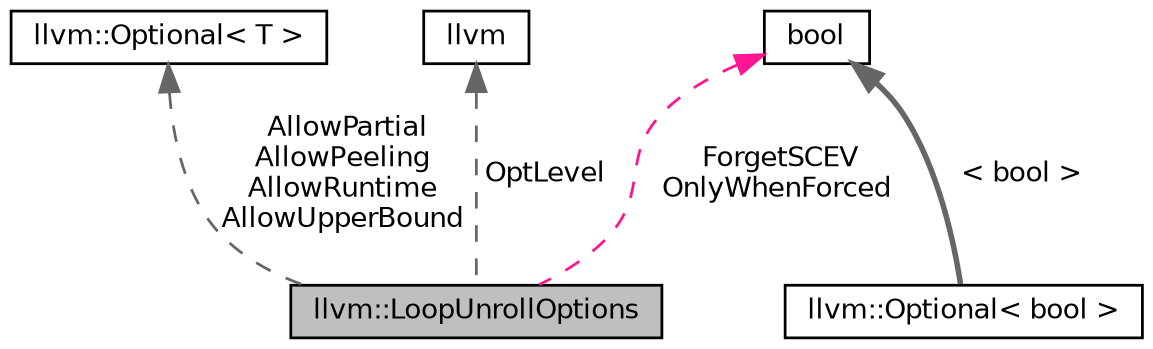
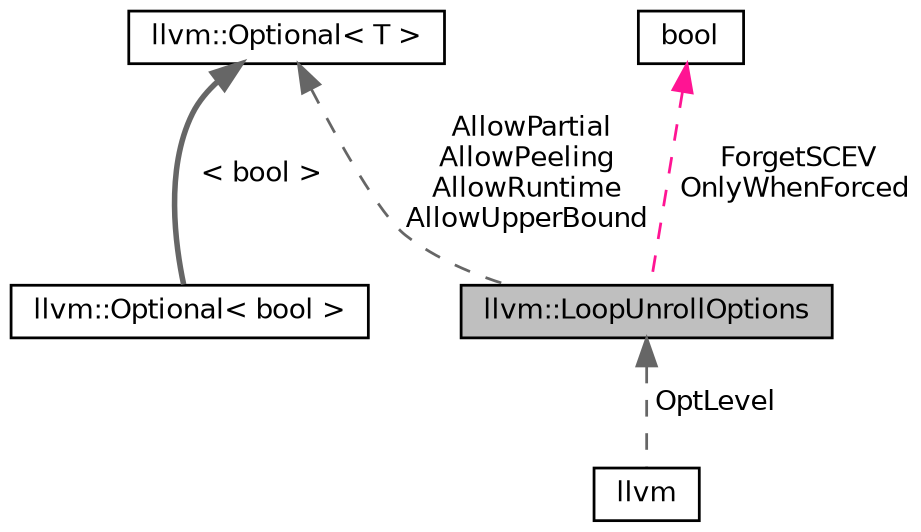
(933, 176) -> (176, 177)
(476, 188) -> (647, 417)
